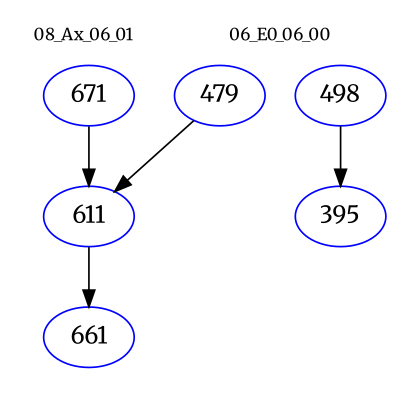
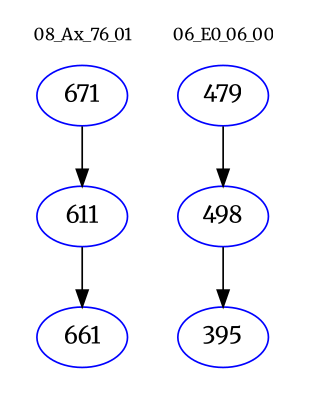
(84, 36) -> (83, 36)
(172, 140) -> (223, 148)
